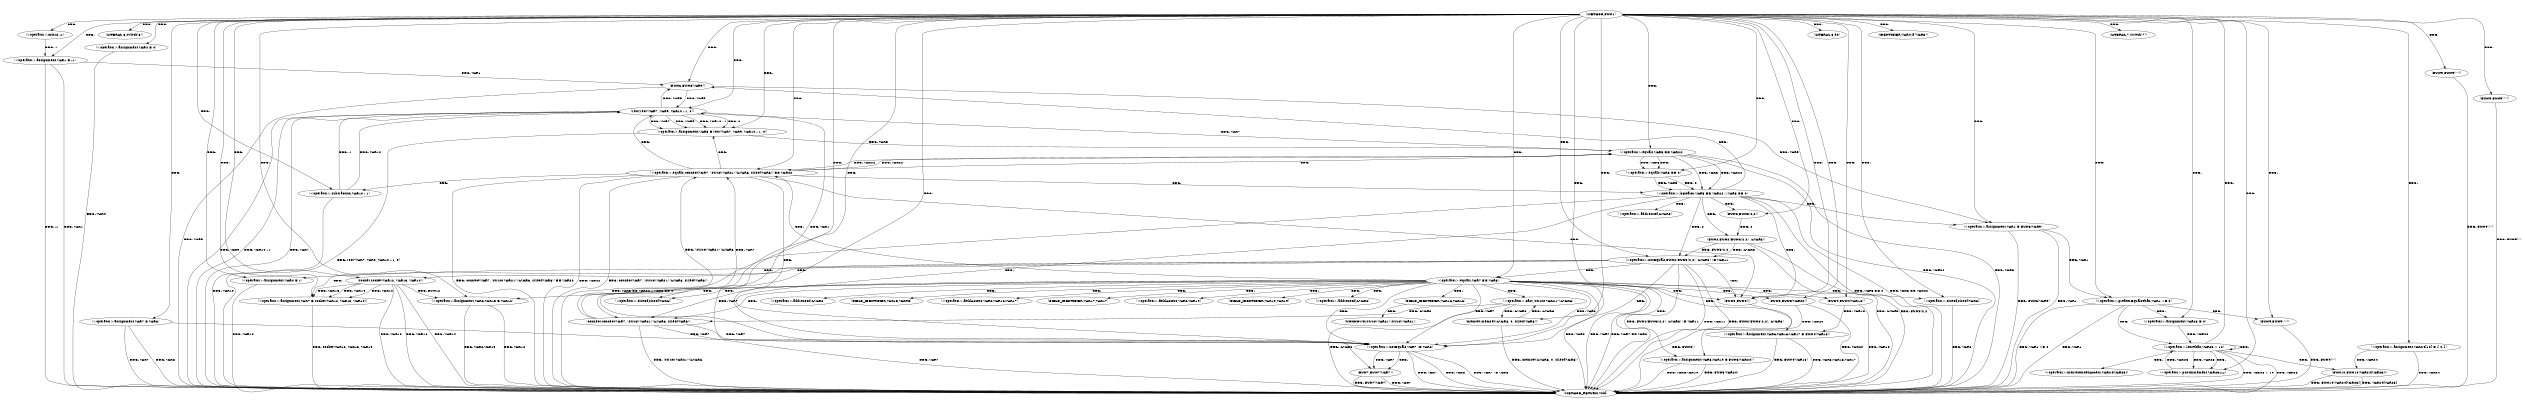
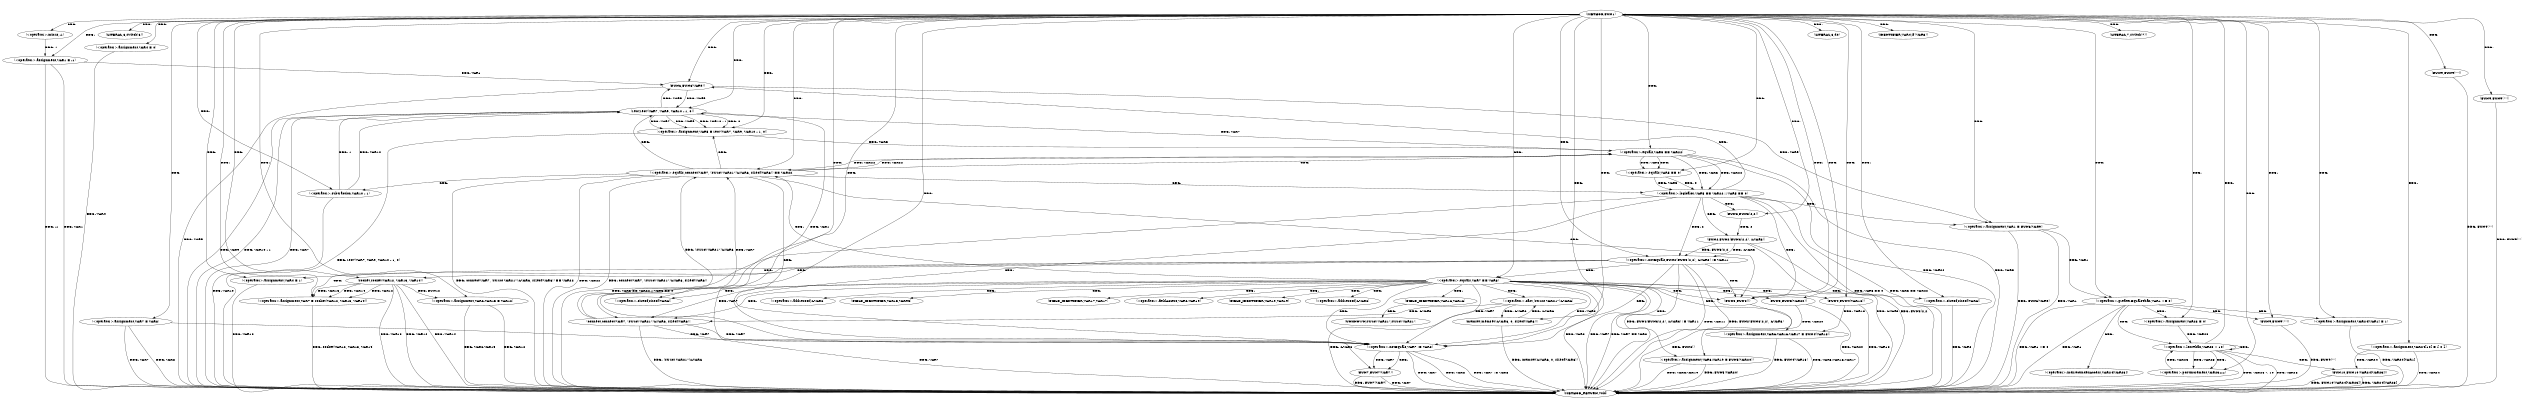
(91, 35) -> (91, 35)
(1645, 214) -> none
(1735, 281) -> (1735, 281)
(972, 283) -> none
(980, 301) -> none
none -> (2351, 322)
(2140, 359) -> (2103, 333)
